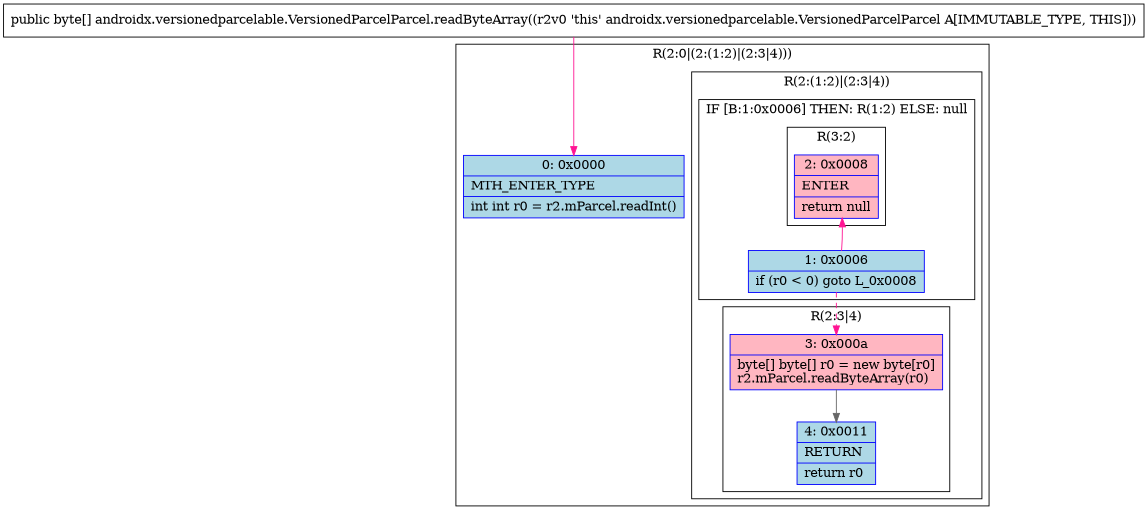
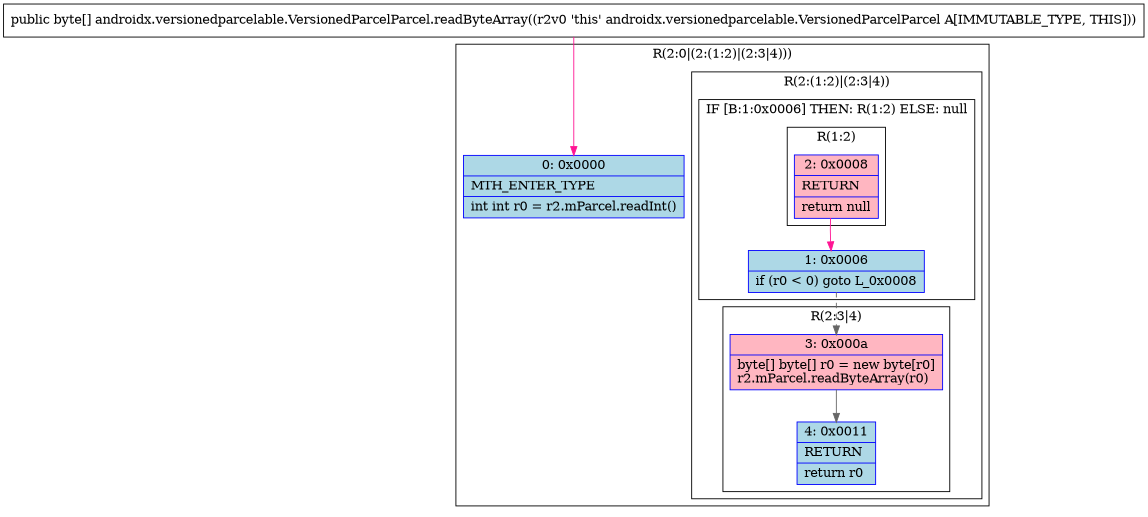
(836, 138) -> (836, 138)
(825, 186) -> (831, 186)
(842, 239) -> (830, 231)
(836, 312) -> (836, 312)
